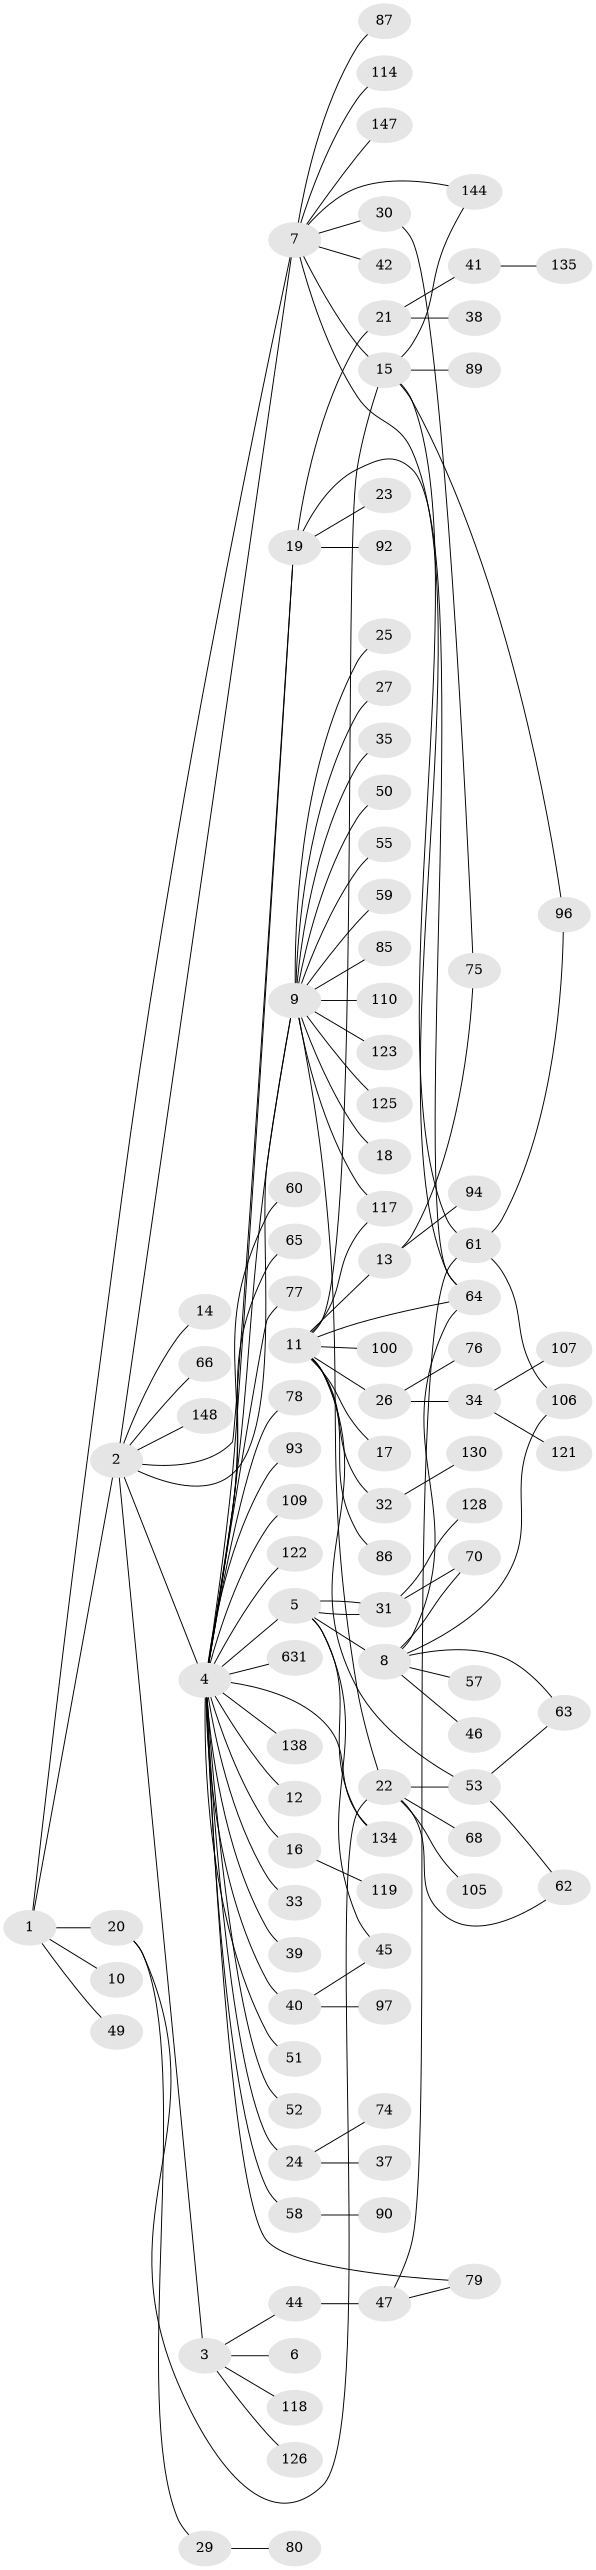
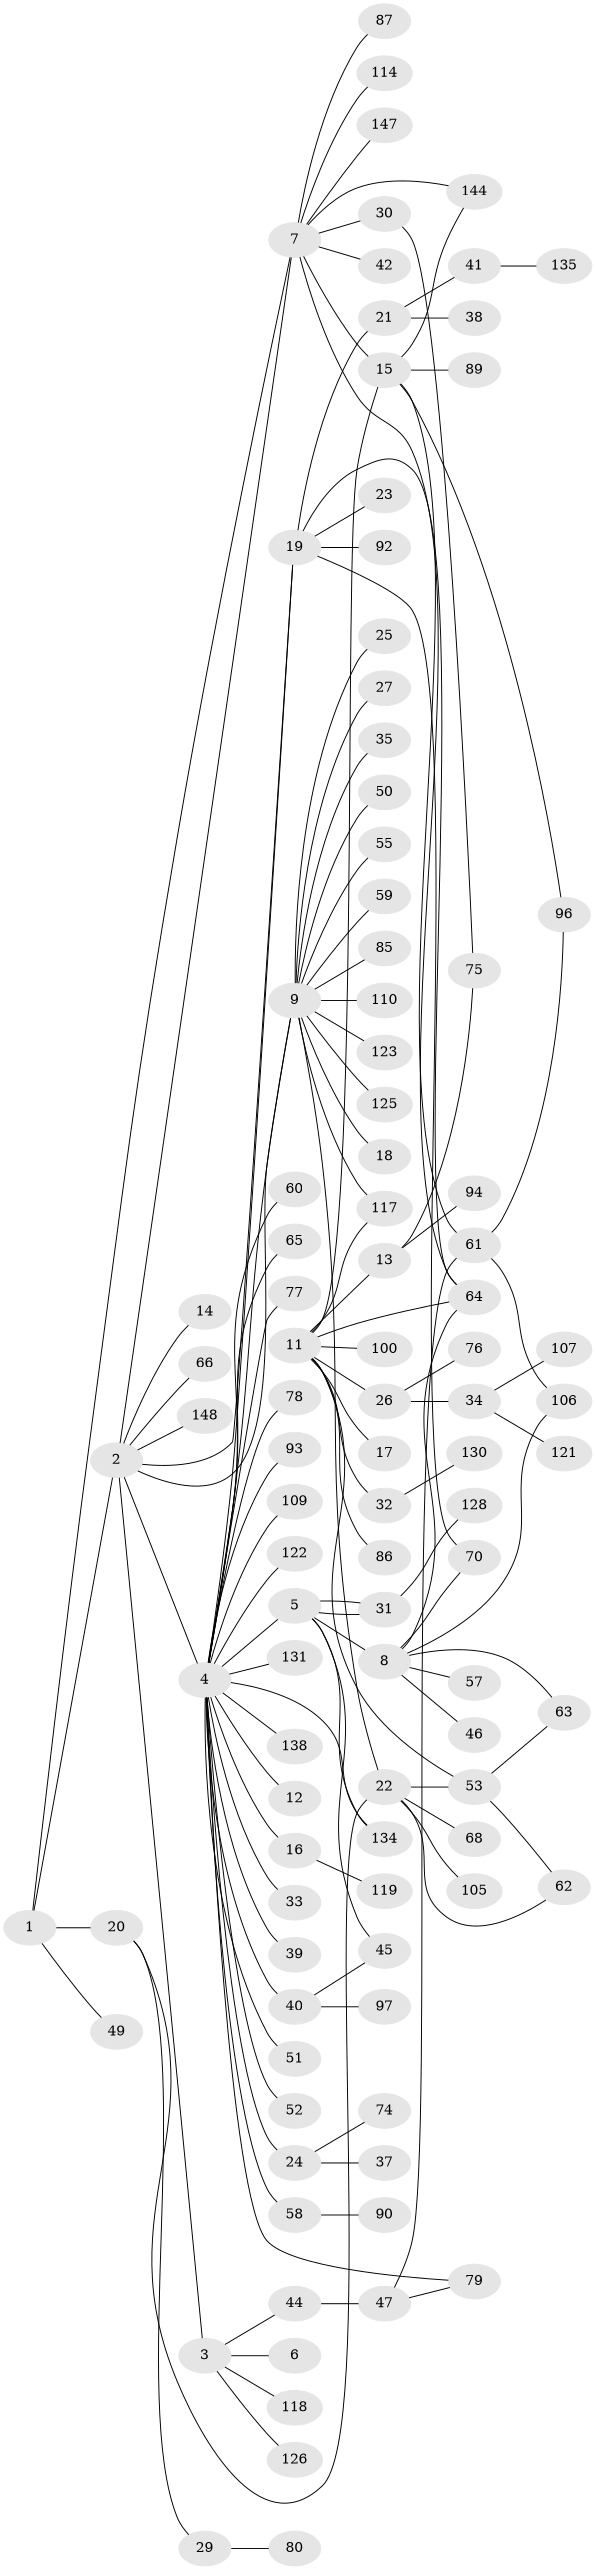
(437, 1579) -> (432, 1260)
(295, 1658) -> (295, 1658)
(117, 1980) -> none
